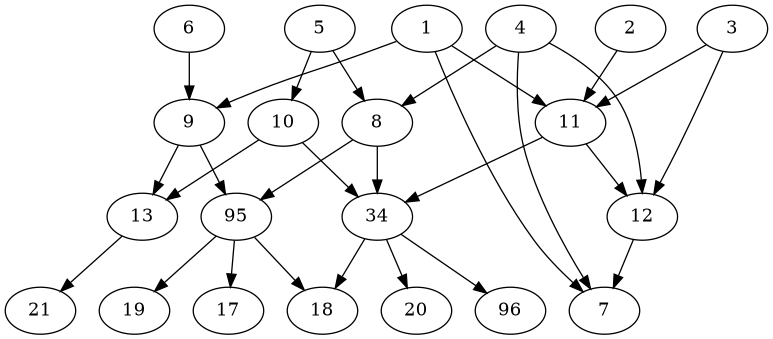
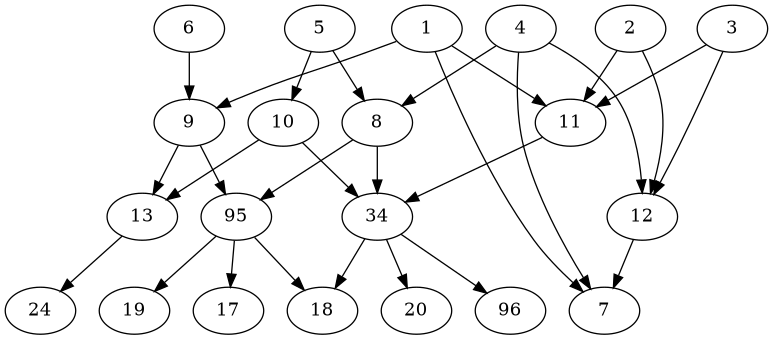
(602, 165) -> (663, 115)
(40, 311) -> (40, 311)
